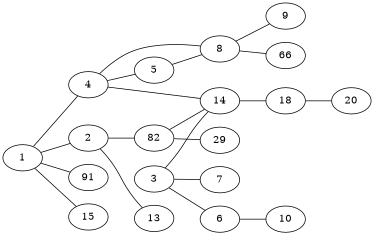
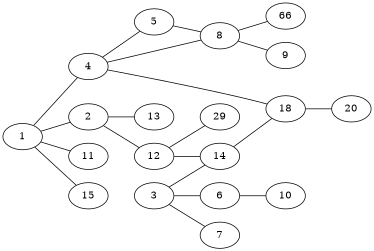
(154, 93) -> (188, 86)
(154, 138) -> (154, 156)
(88, 178) -> (88, 156)
